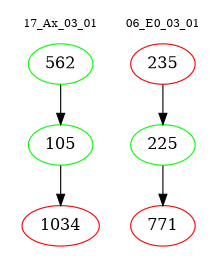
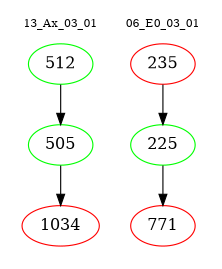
(61, 24) -> (61, 24)
(61, 64) -> (61, 64)
(61, 145) -> (61, 145)
